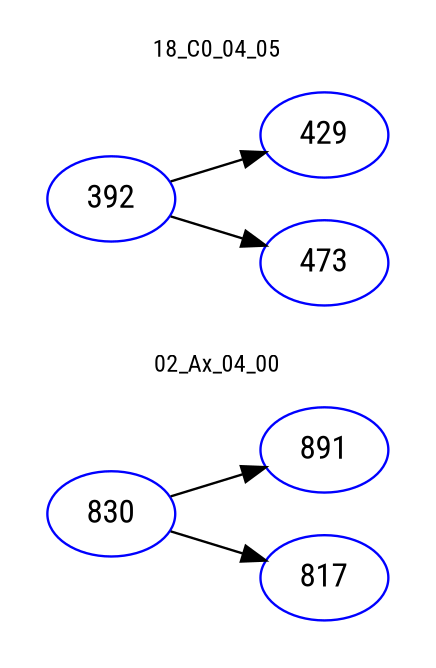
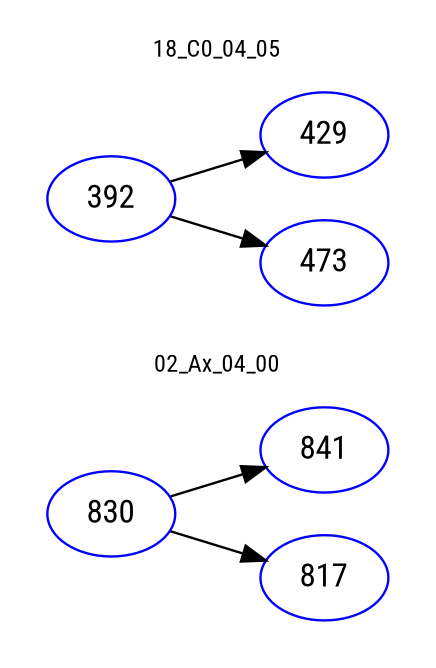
(324, 450) -> (324, 450)
